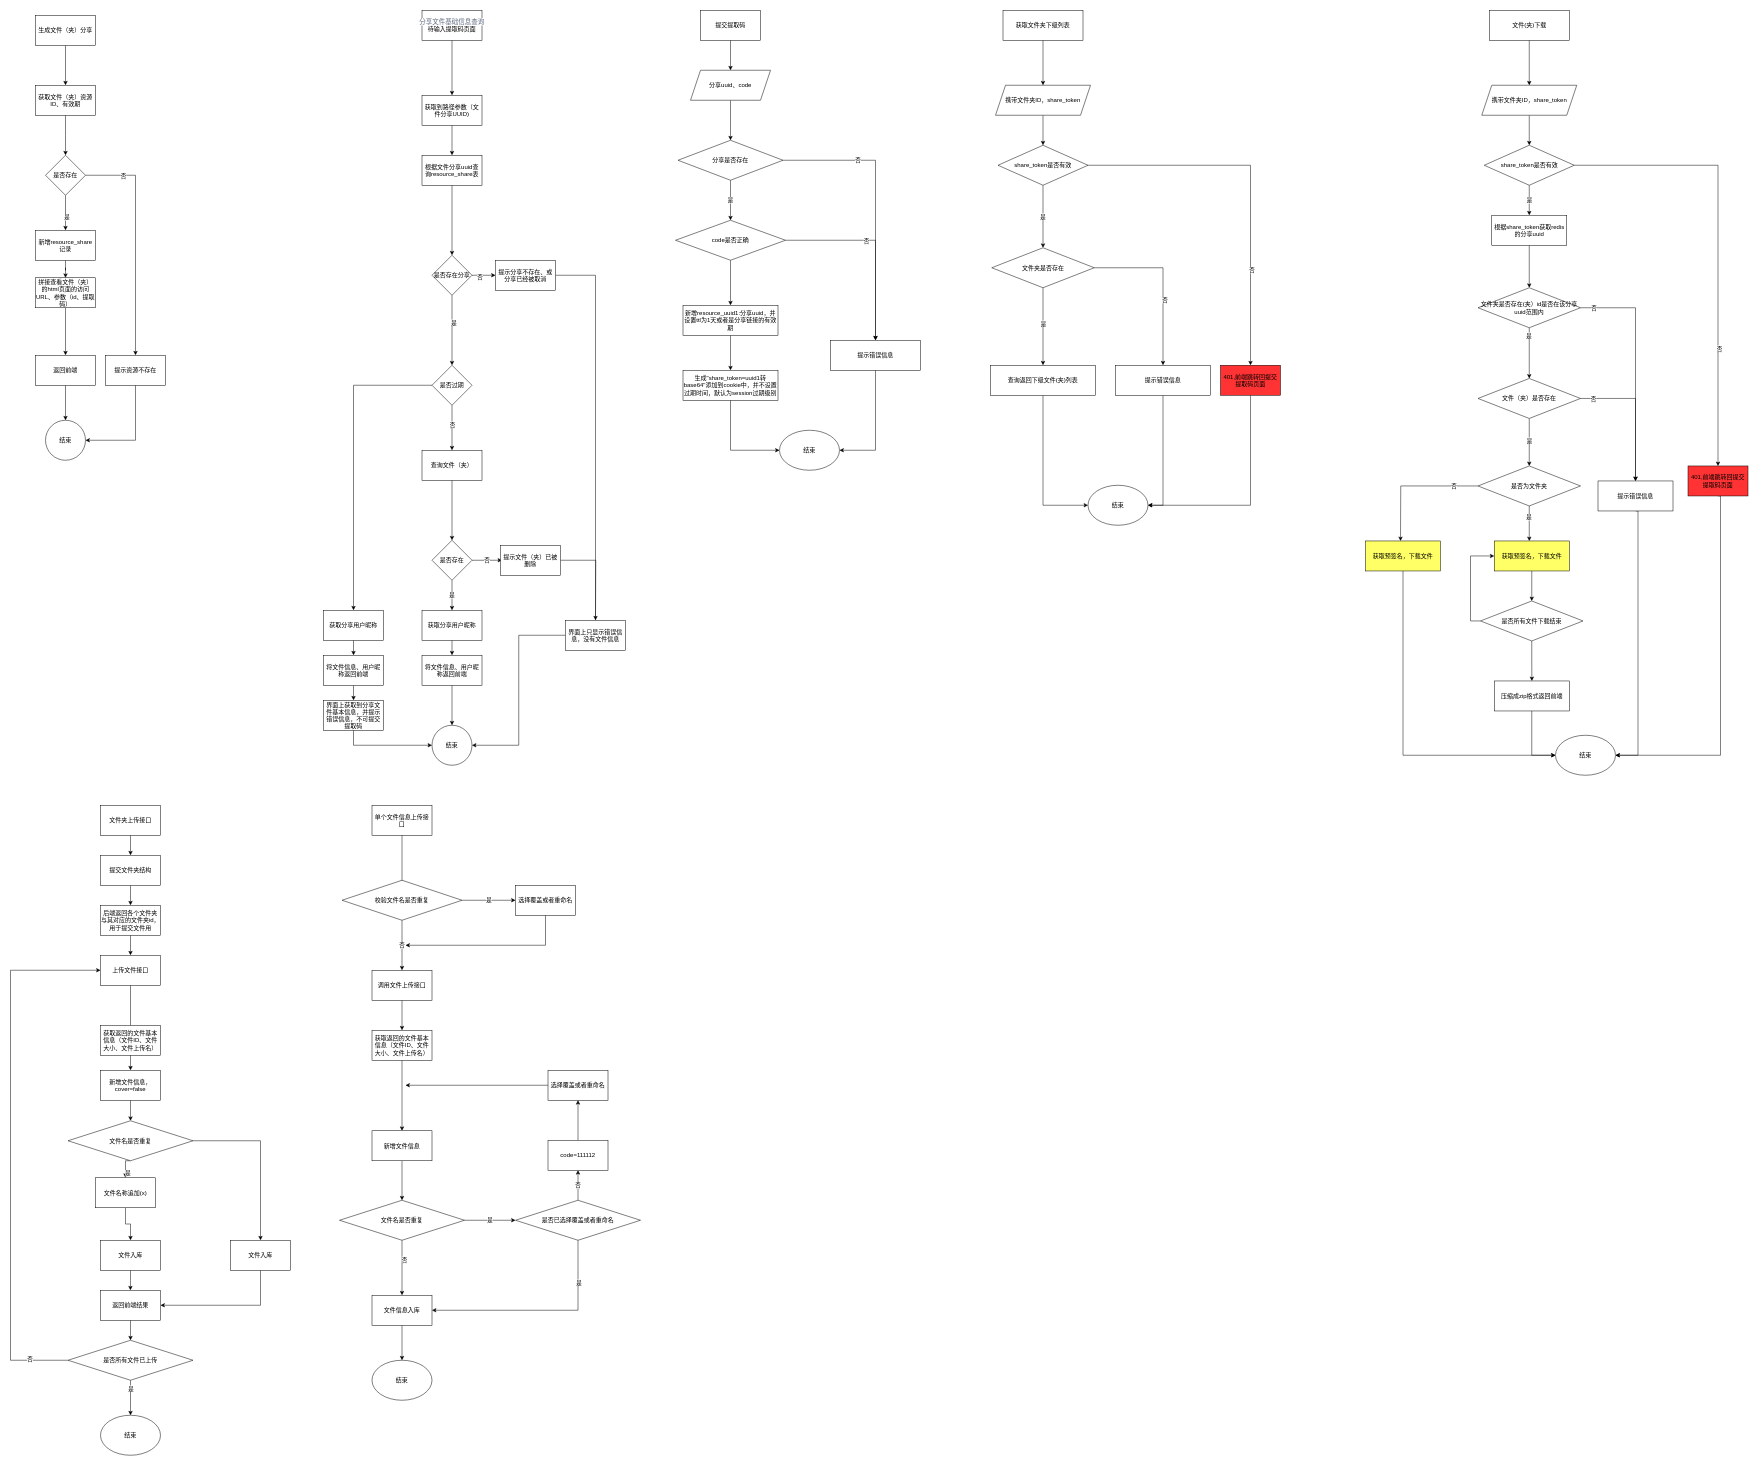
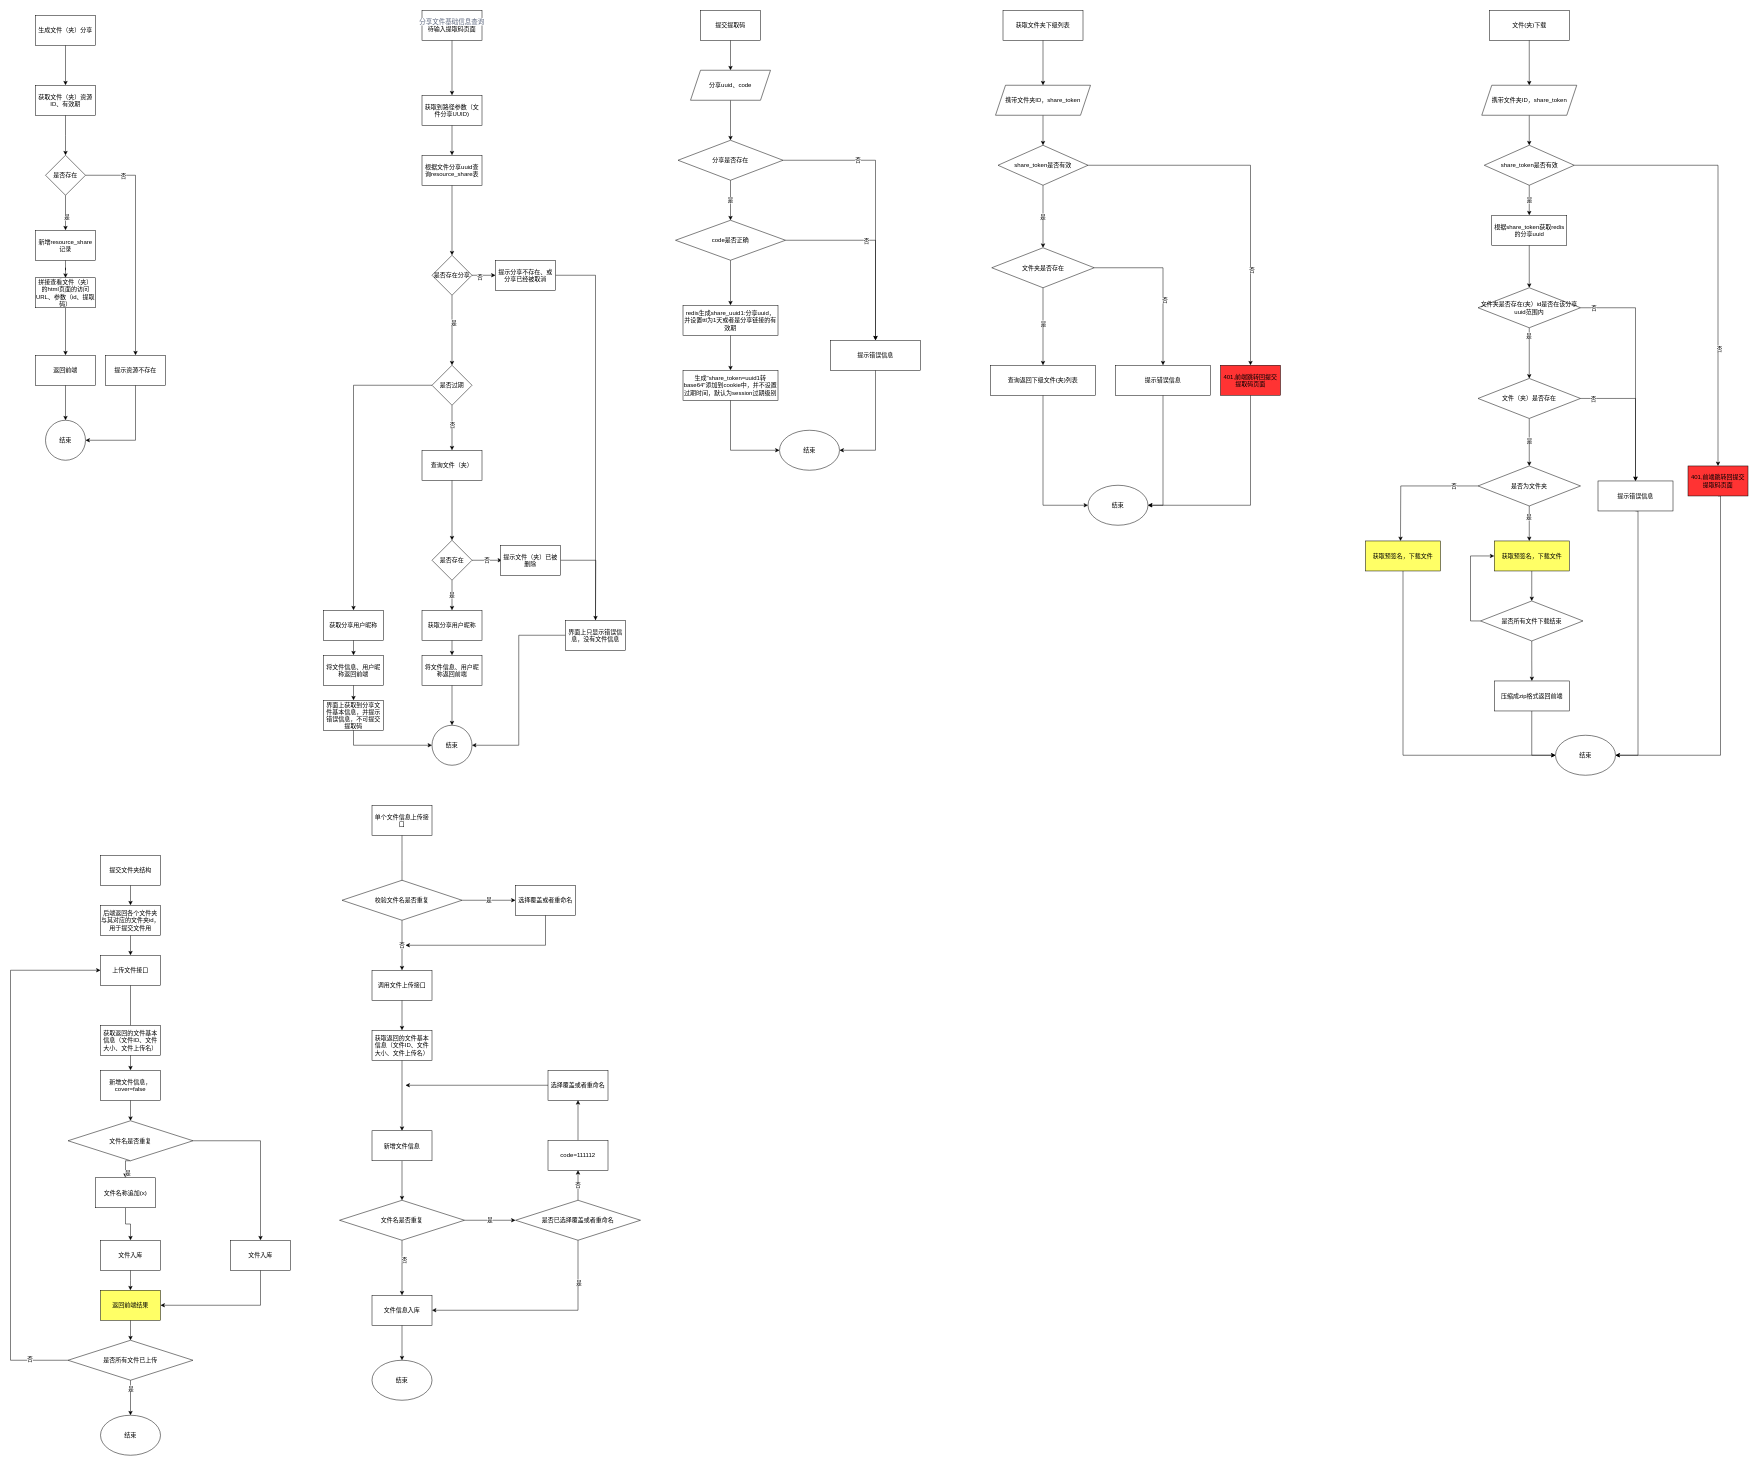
(730, 320) -> (730, 320)
(130, 820) -> none
(130, 850) -> none
(130, 1305) -> (130, 1305)
